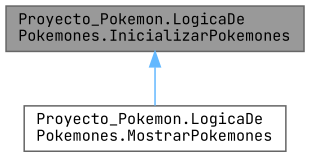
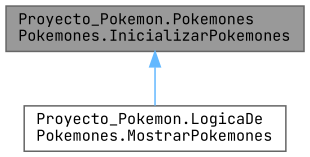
(155, 29) -> (155, 29)
